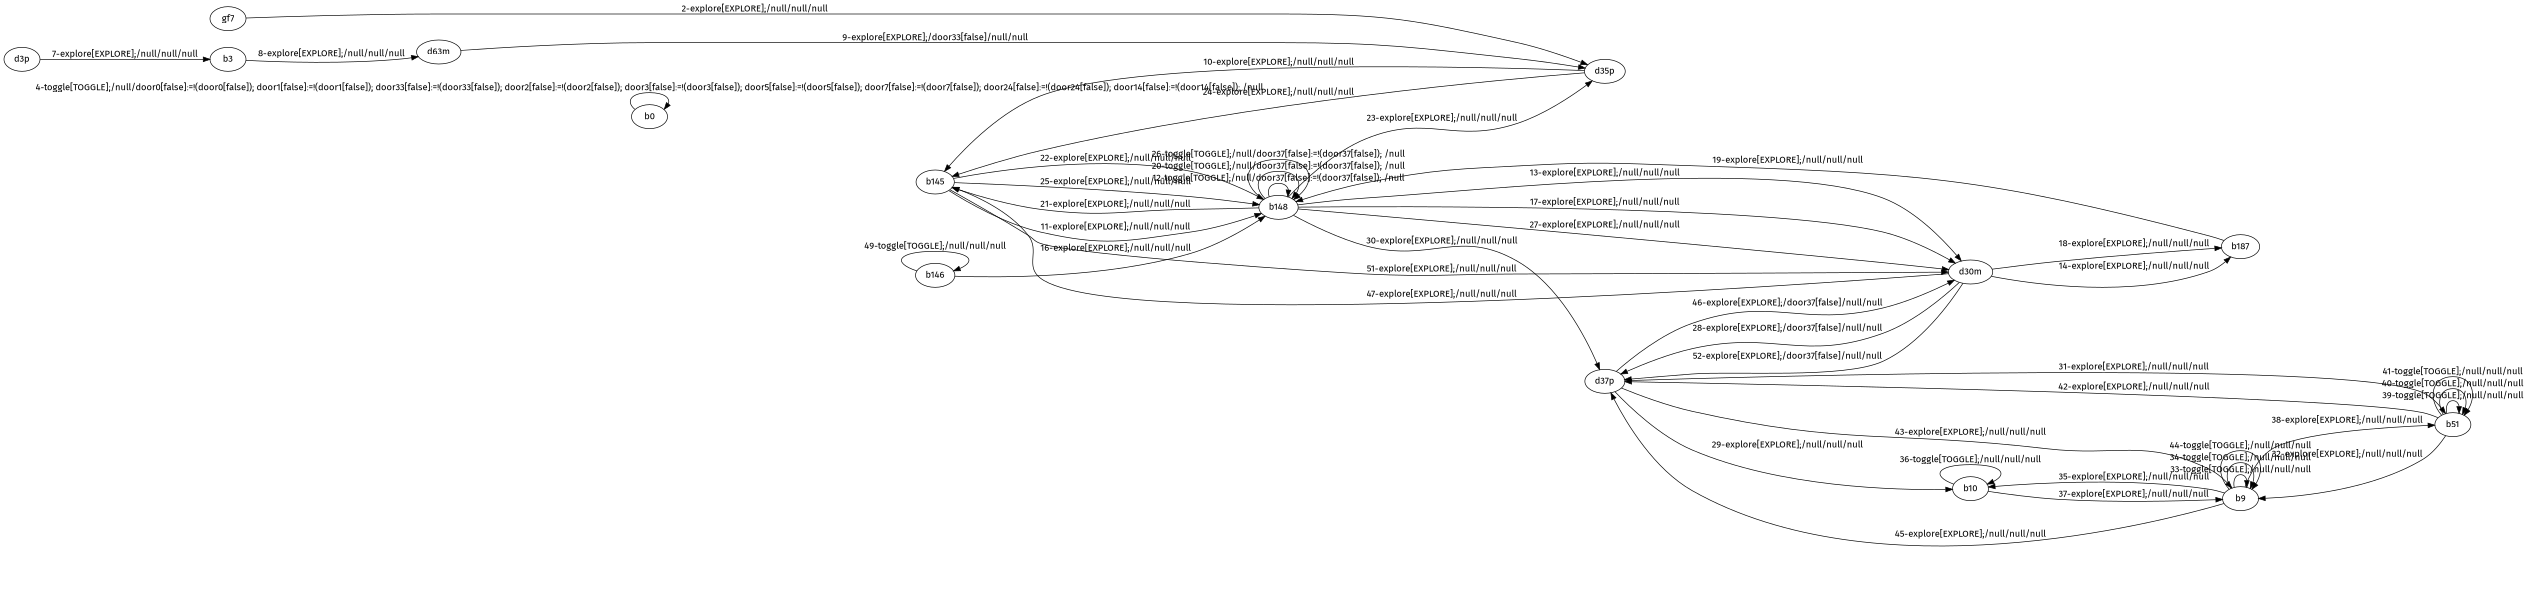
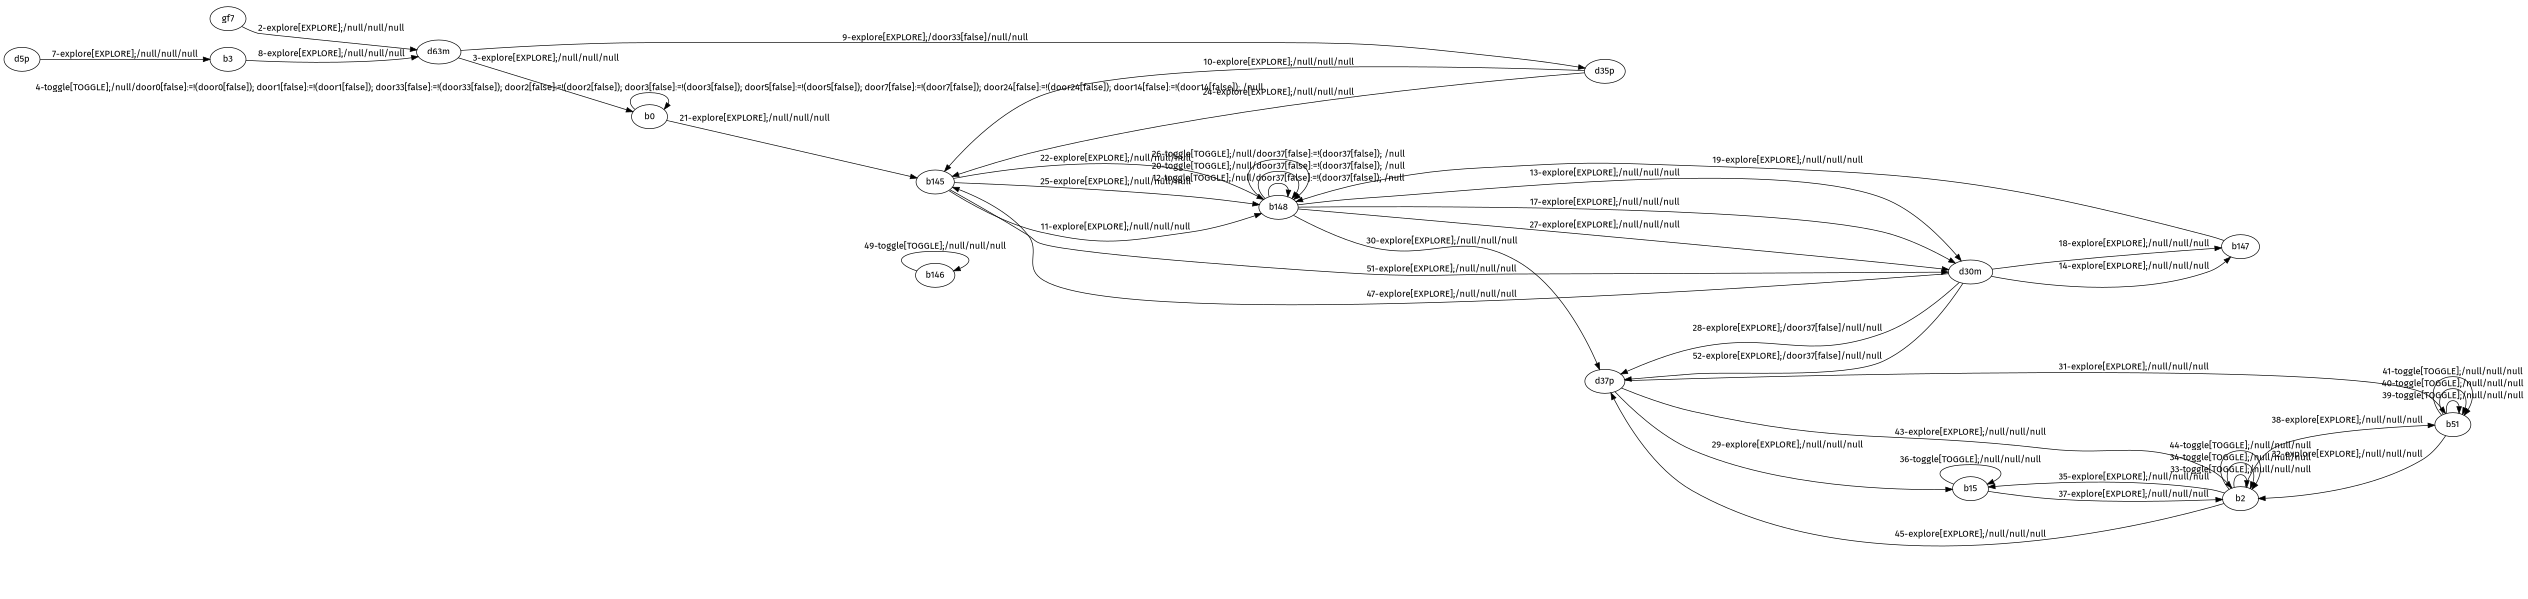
(916, 14) -> (325, 41)
(22, 59) -> (22, 59)
none -> (542, 84)
(1432, 129) -> none
(1107, 213) -> (789, 148)
(2241, 247) -> (2241, 247)
(1112, 269) -> none
(1777, 312) -> none
(2035, 391) -> none
(1971, 489) -> (1971, 489)
(2241, 499) -> (2241, 499)
